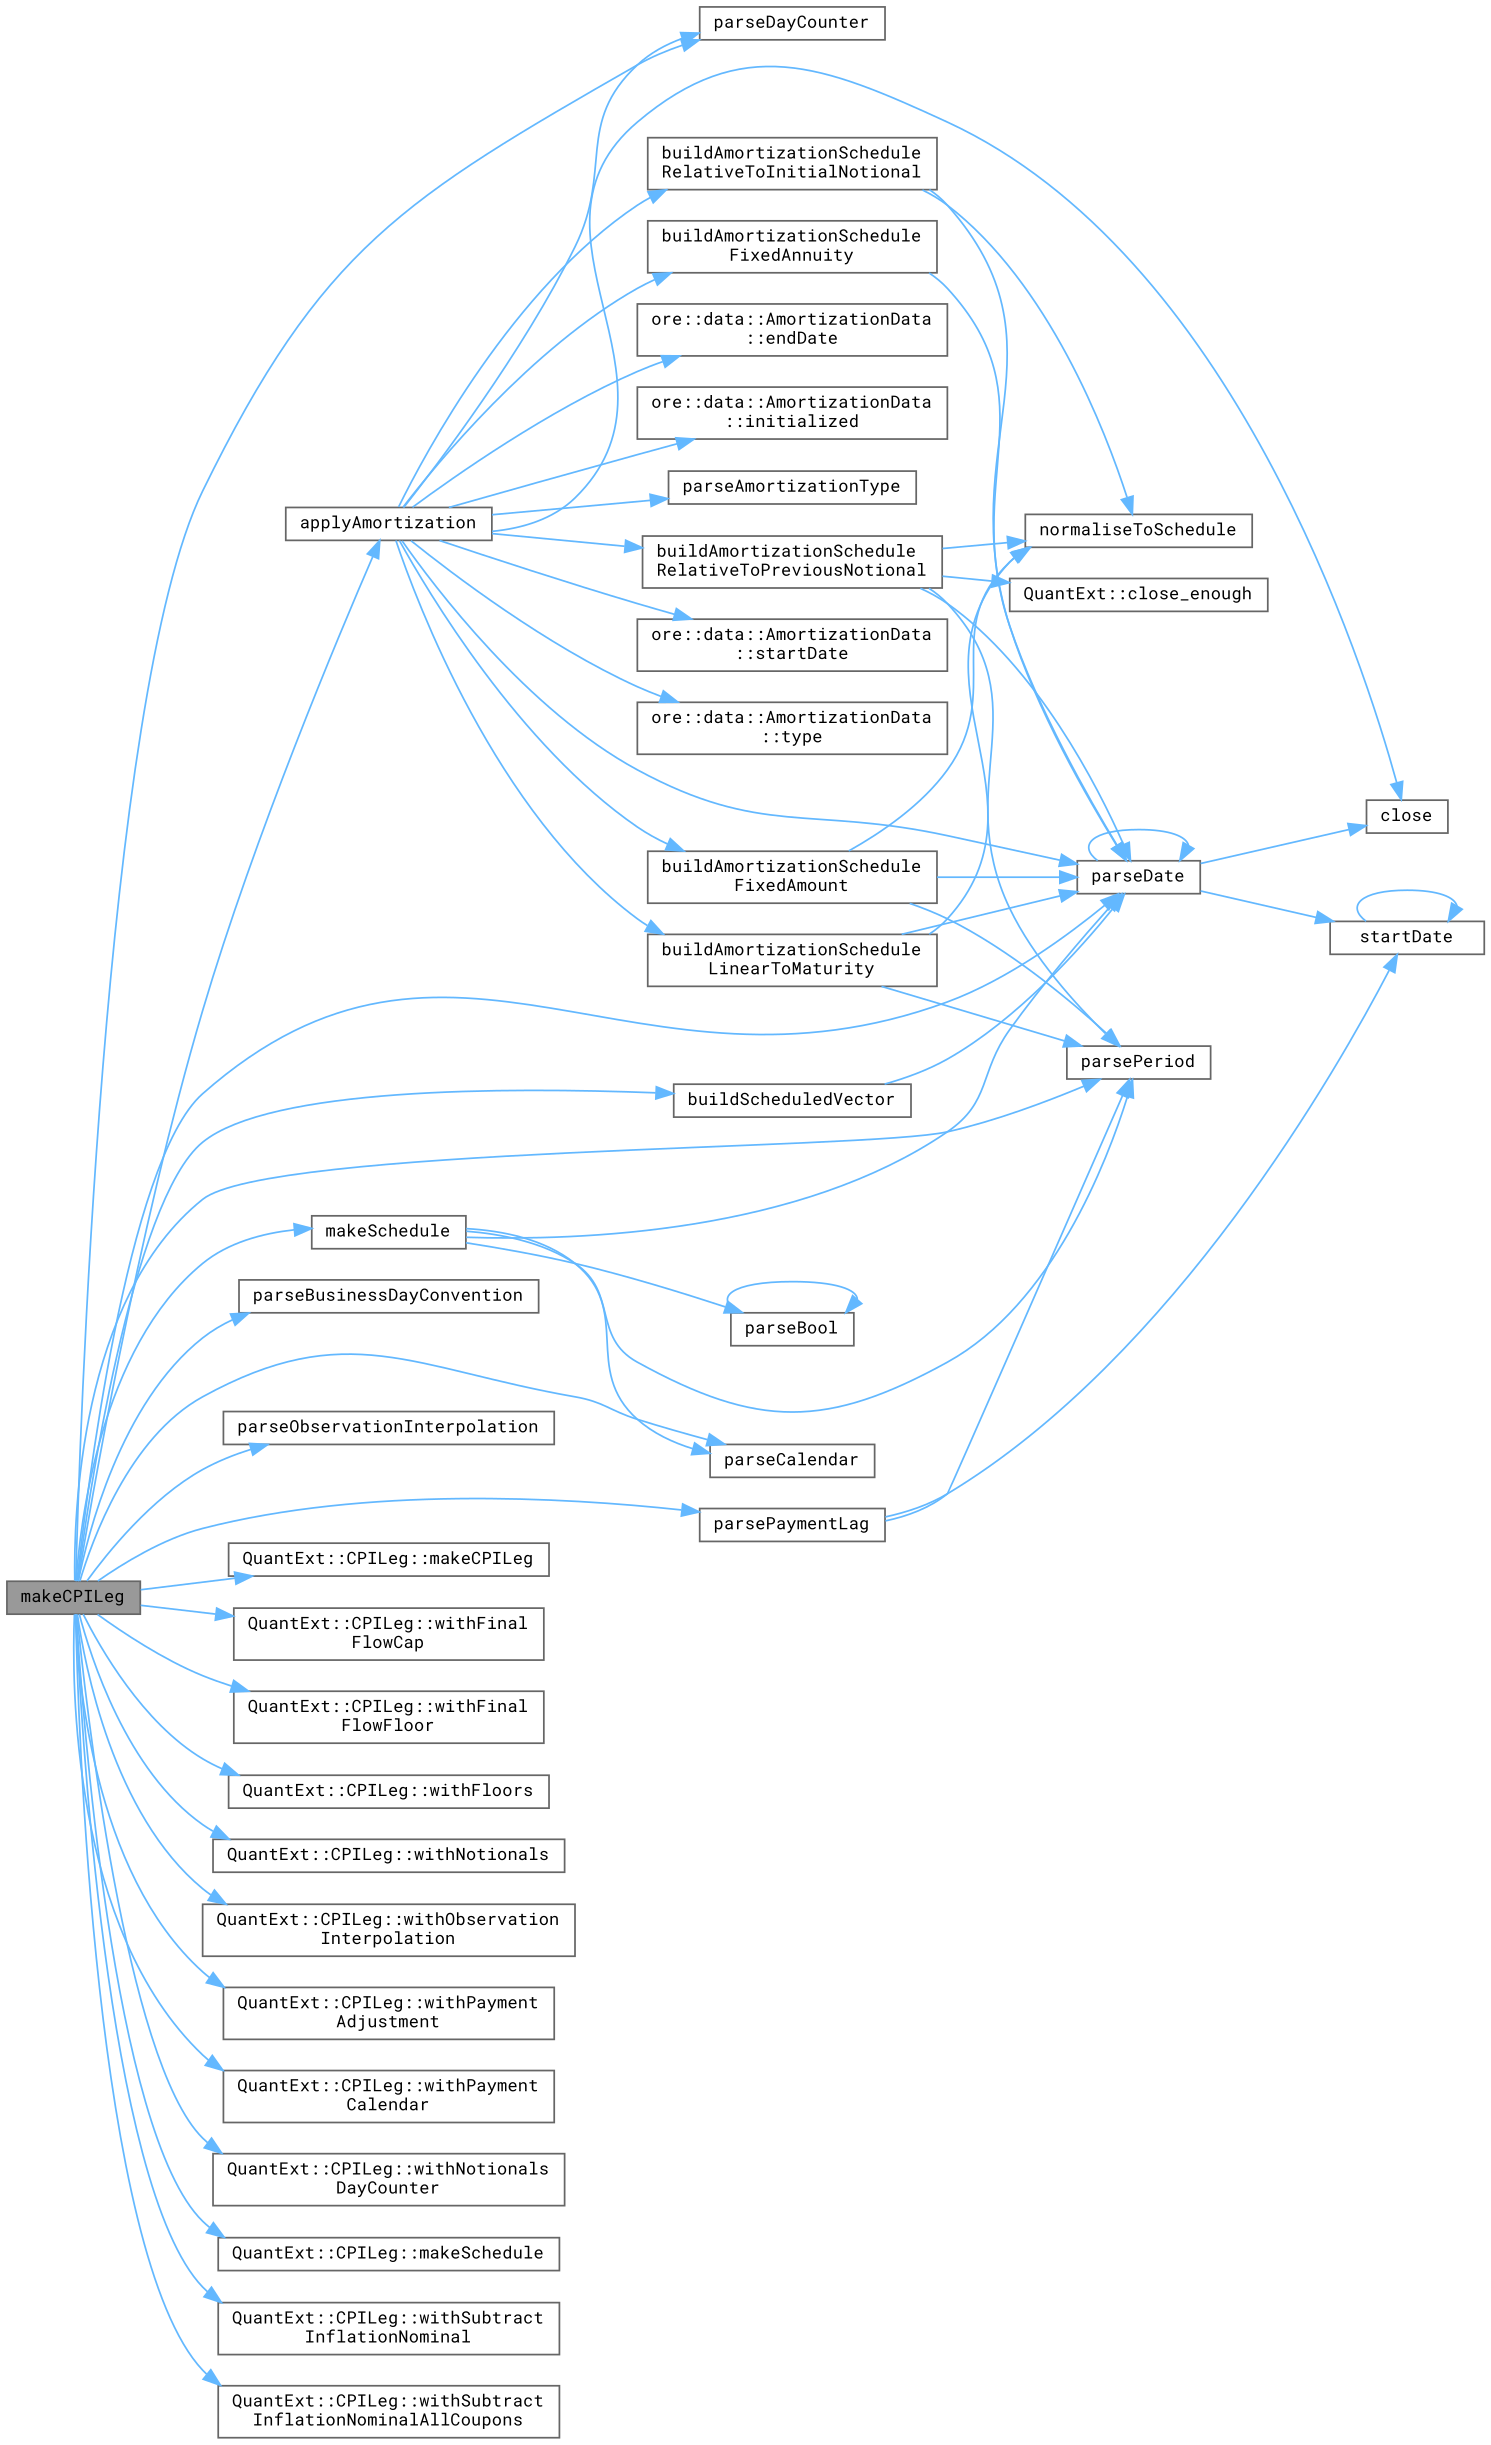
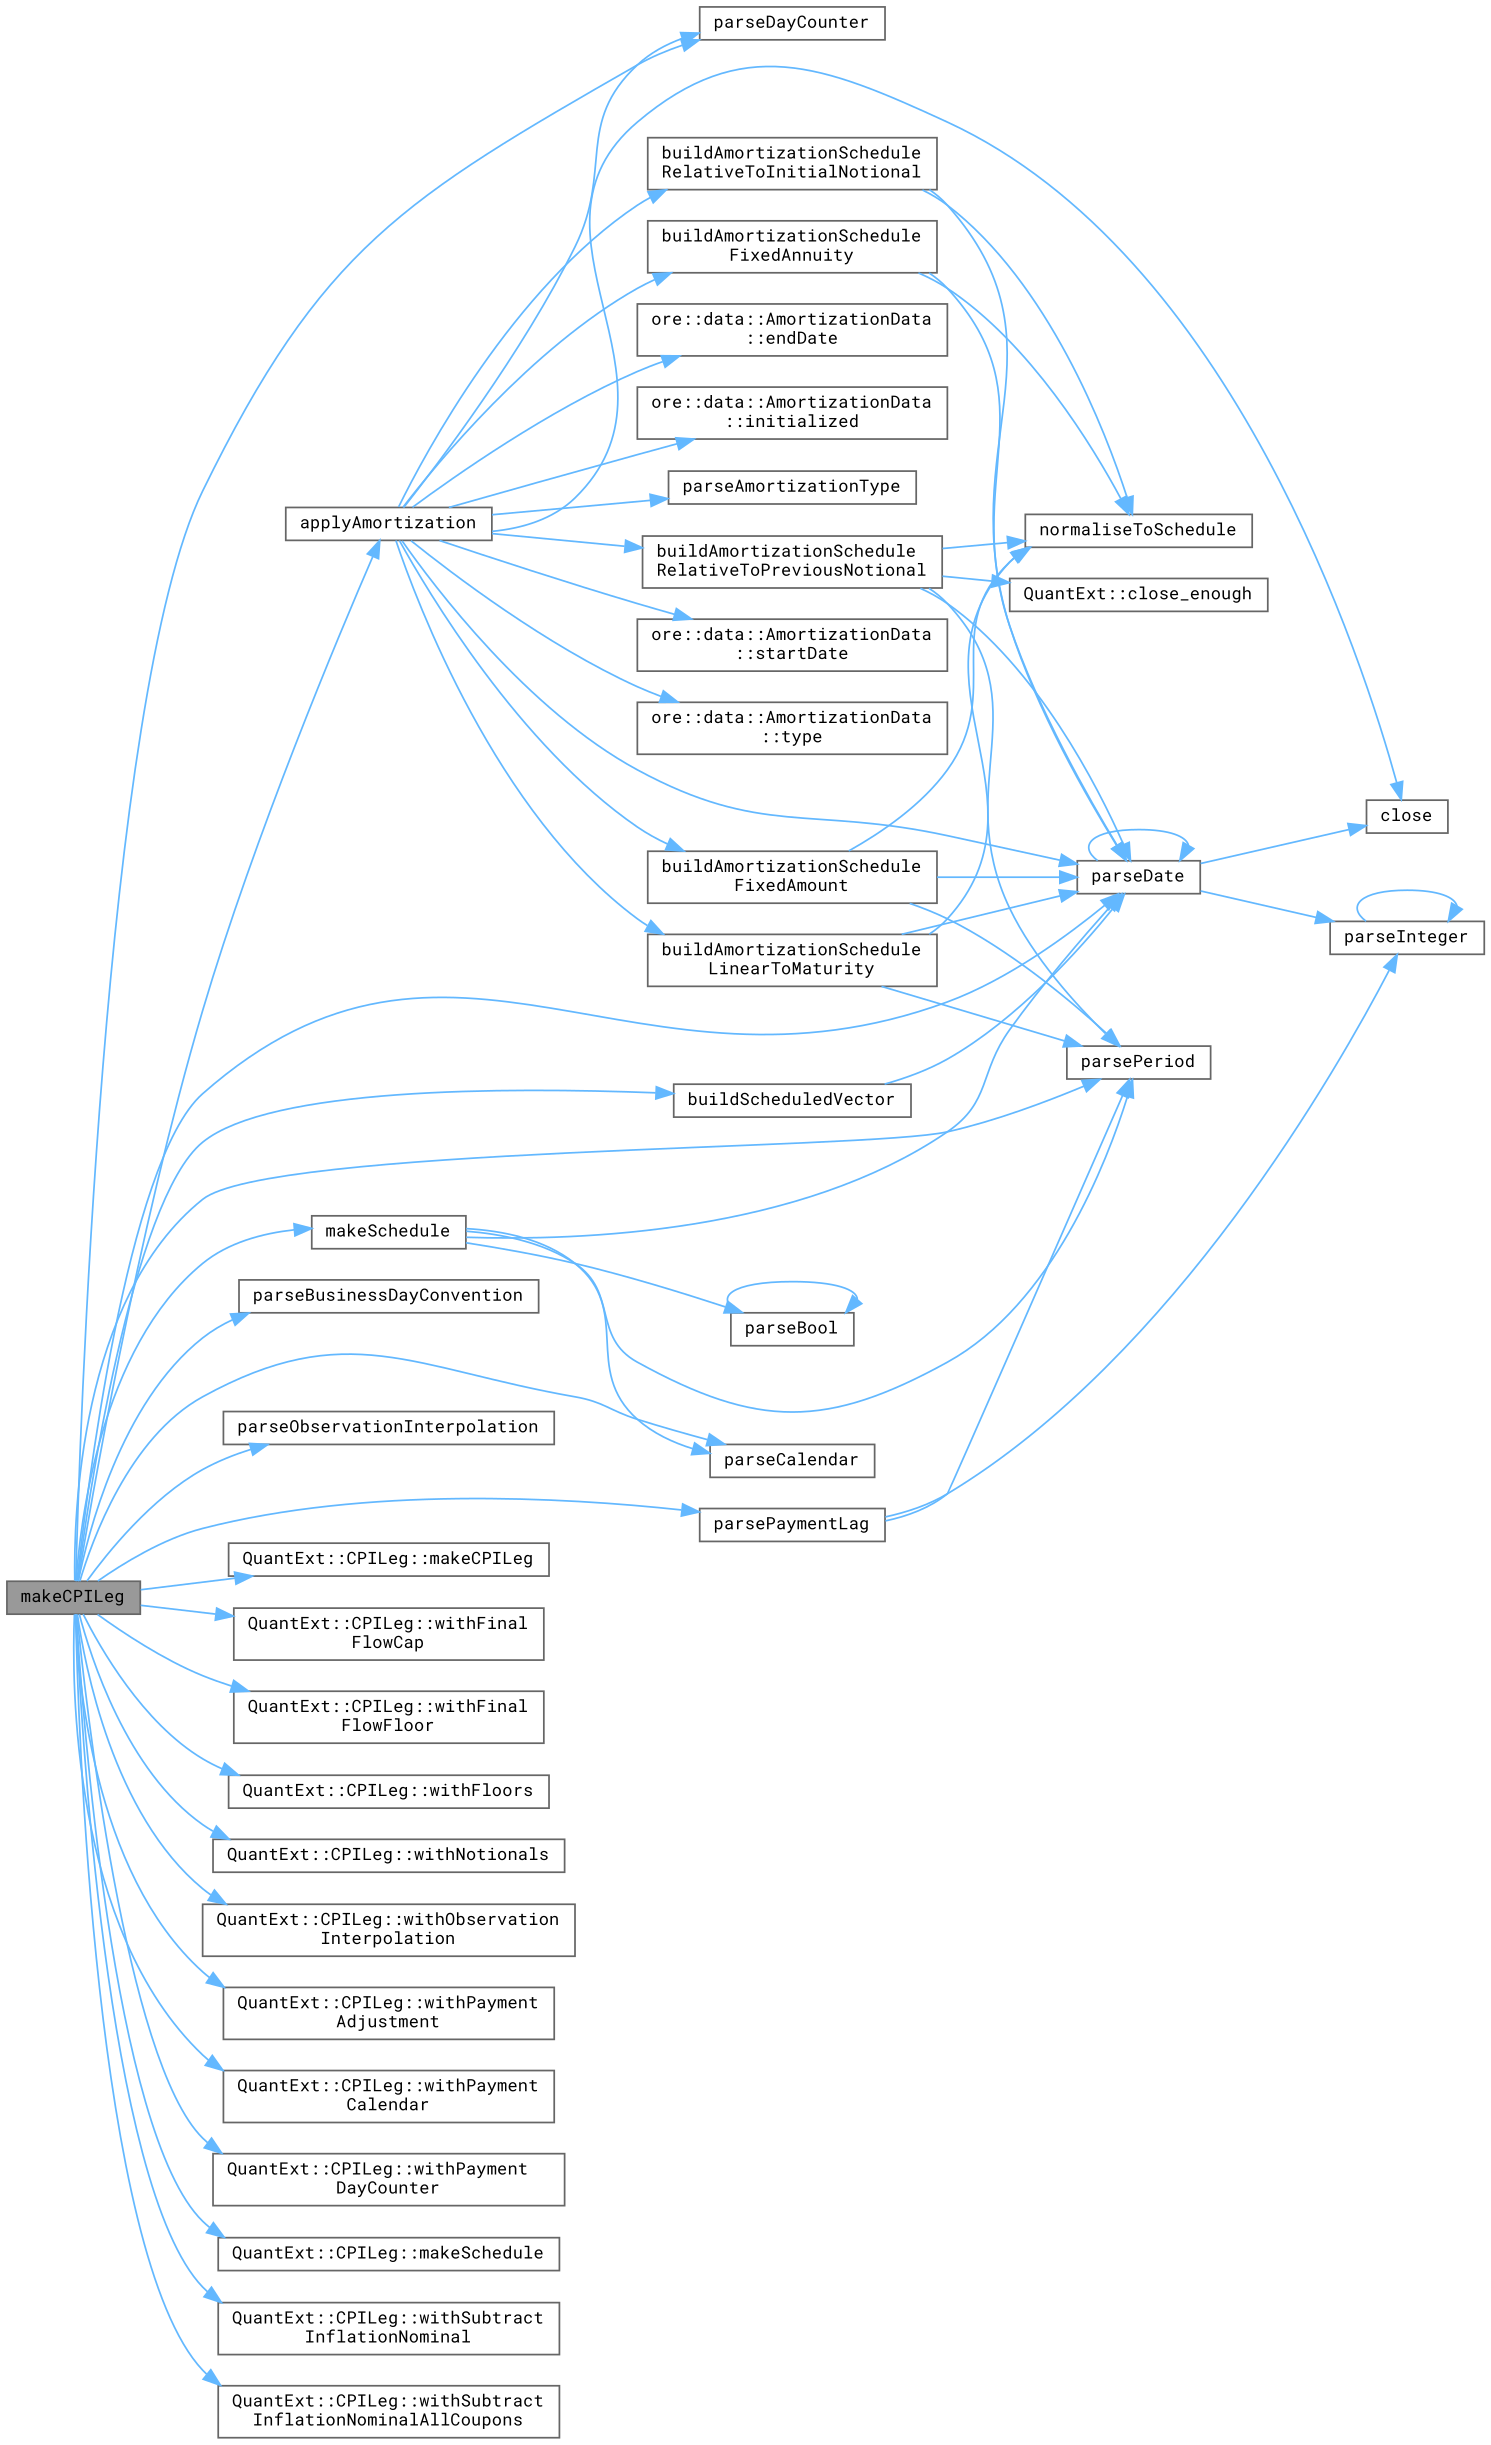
none -> (1036, 371)
(1407, 938) -> (1407, 938)
(389, 2180) -> (389, 2180)
